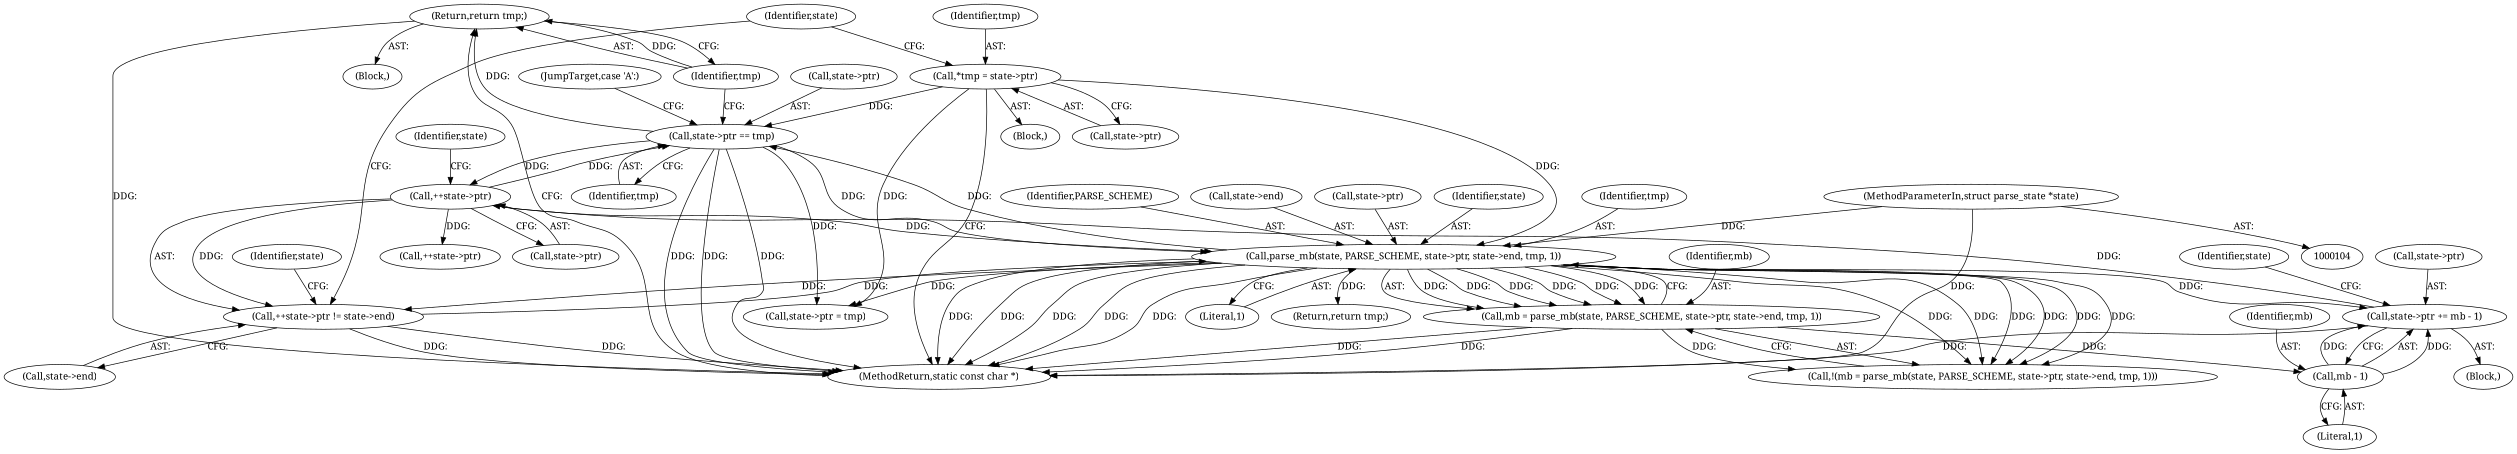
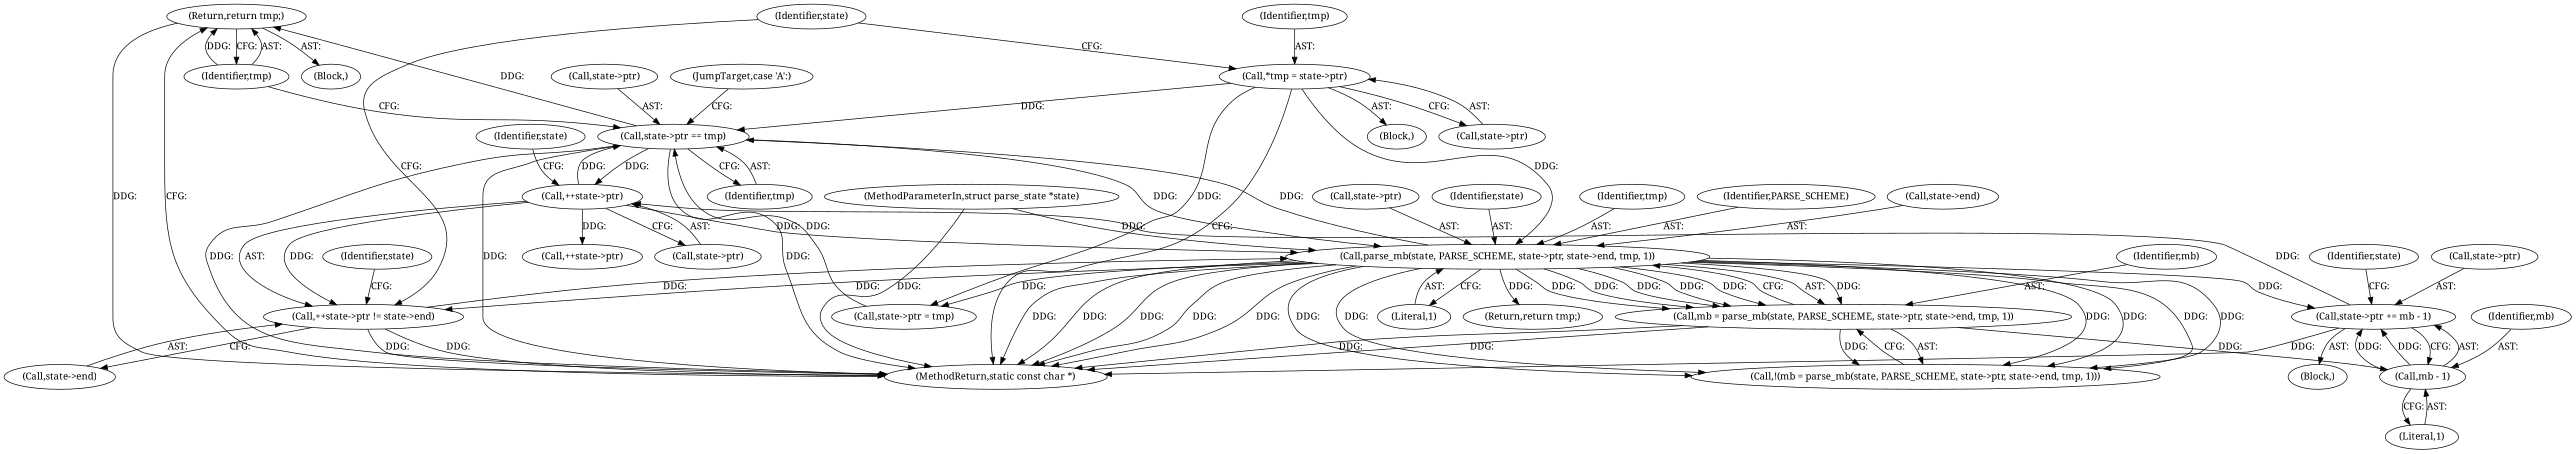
(809, 214) -> (774, 216)
(2332, 257) -> none
